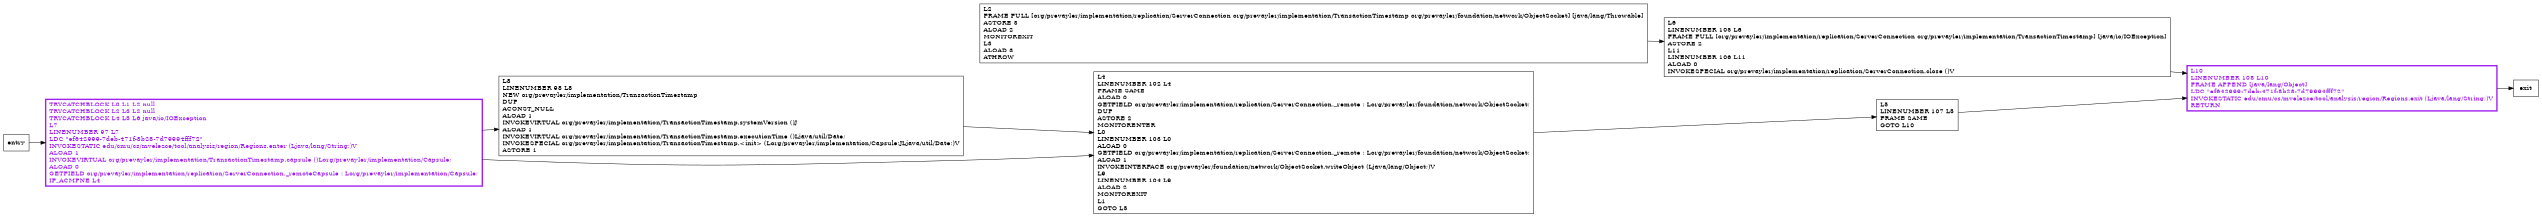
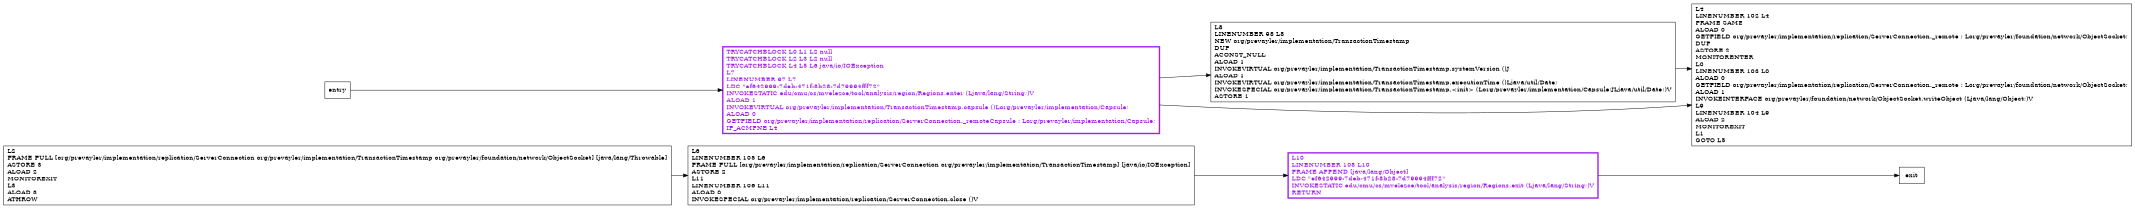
(1917, 115) -> none
